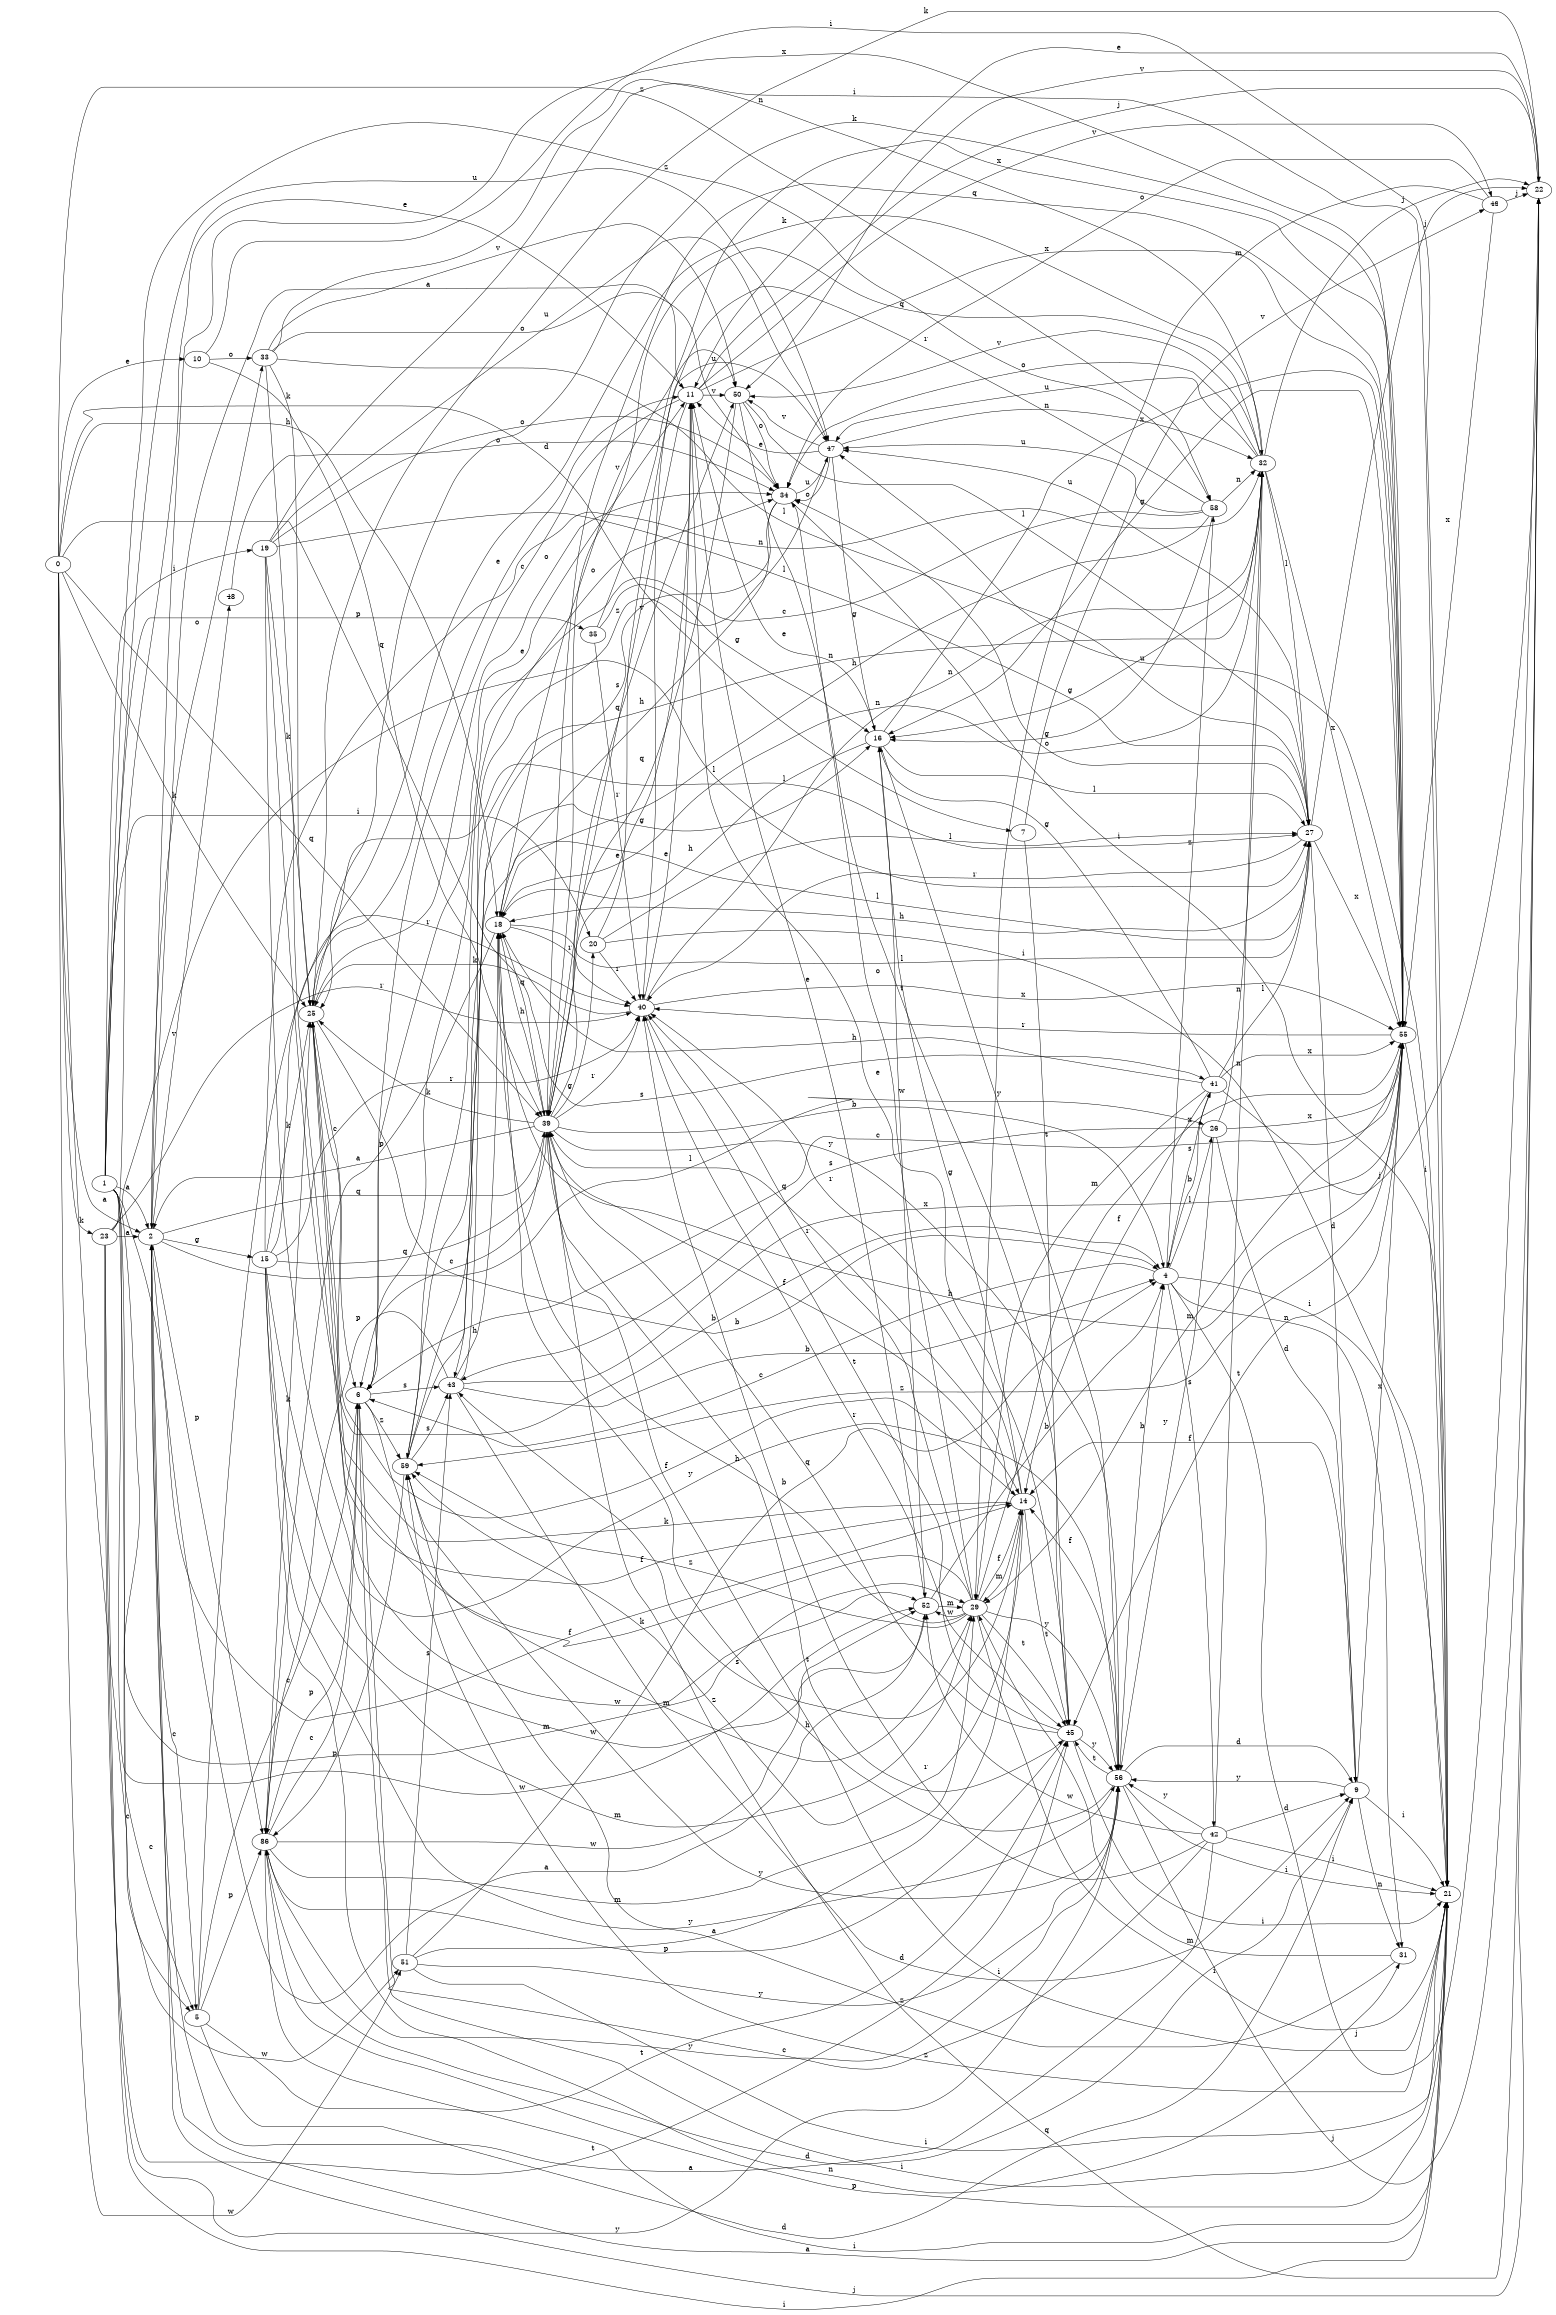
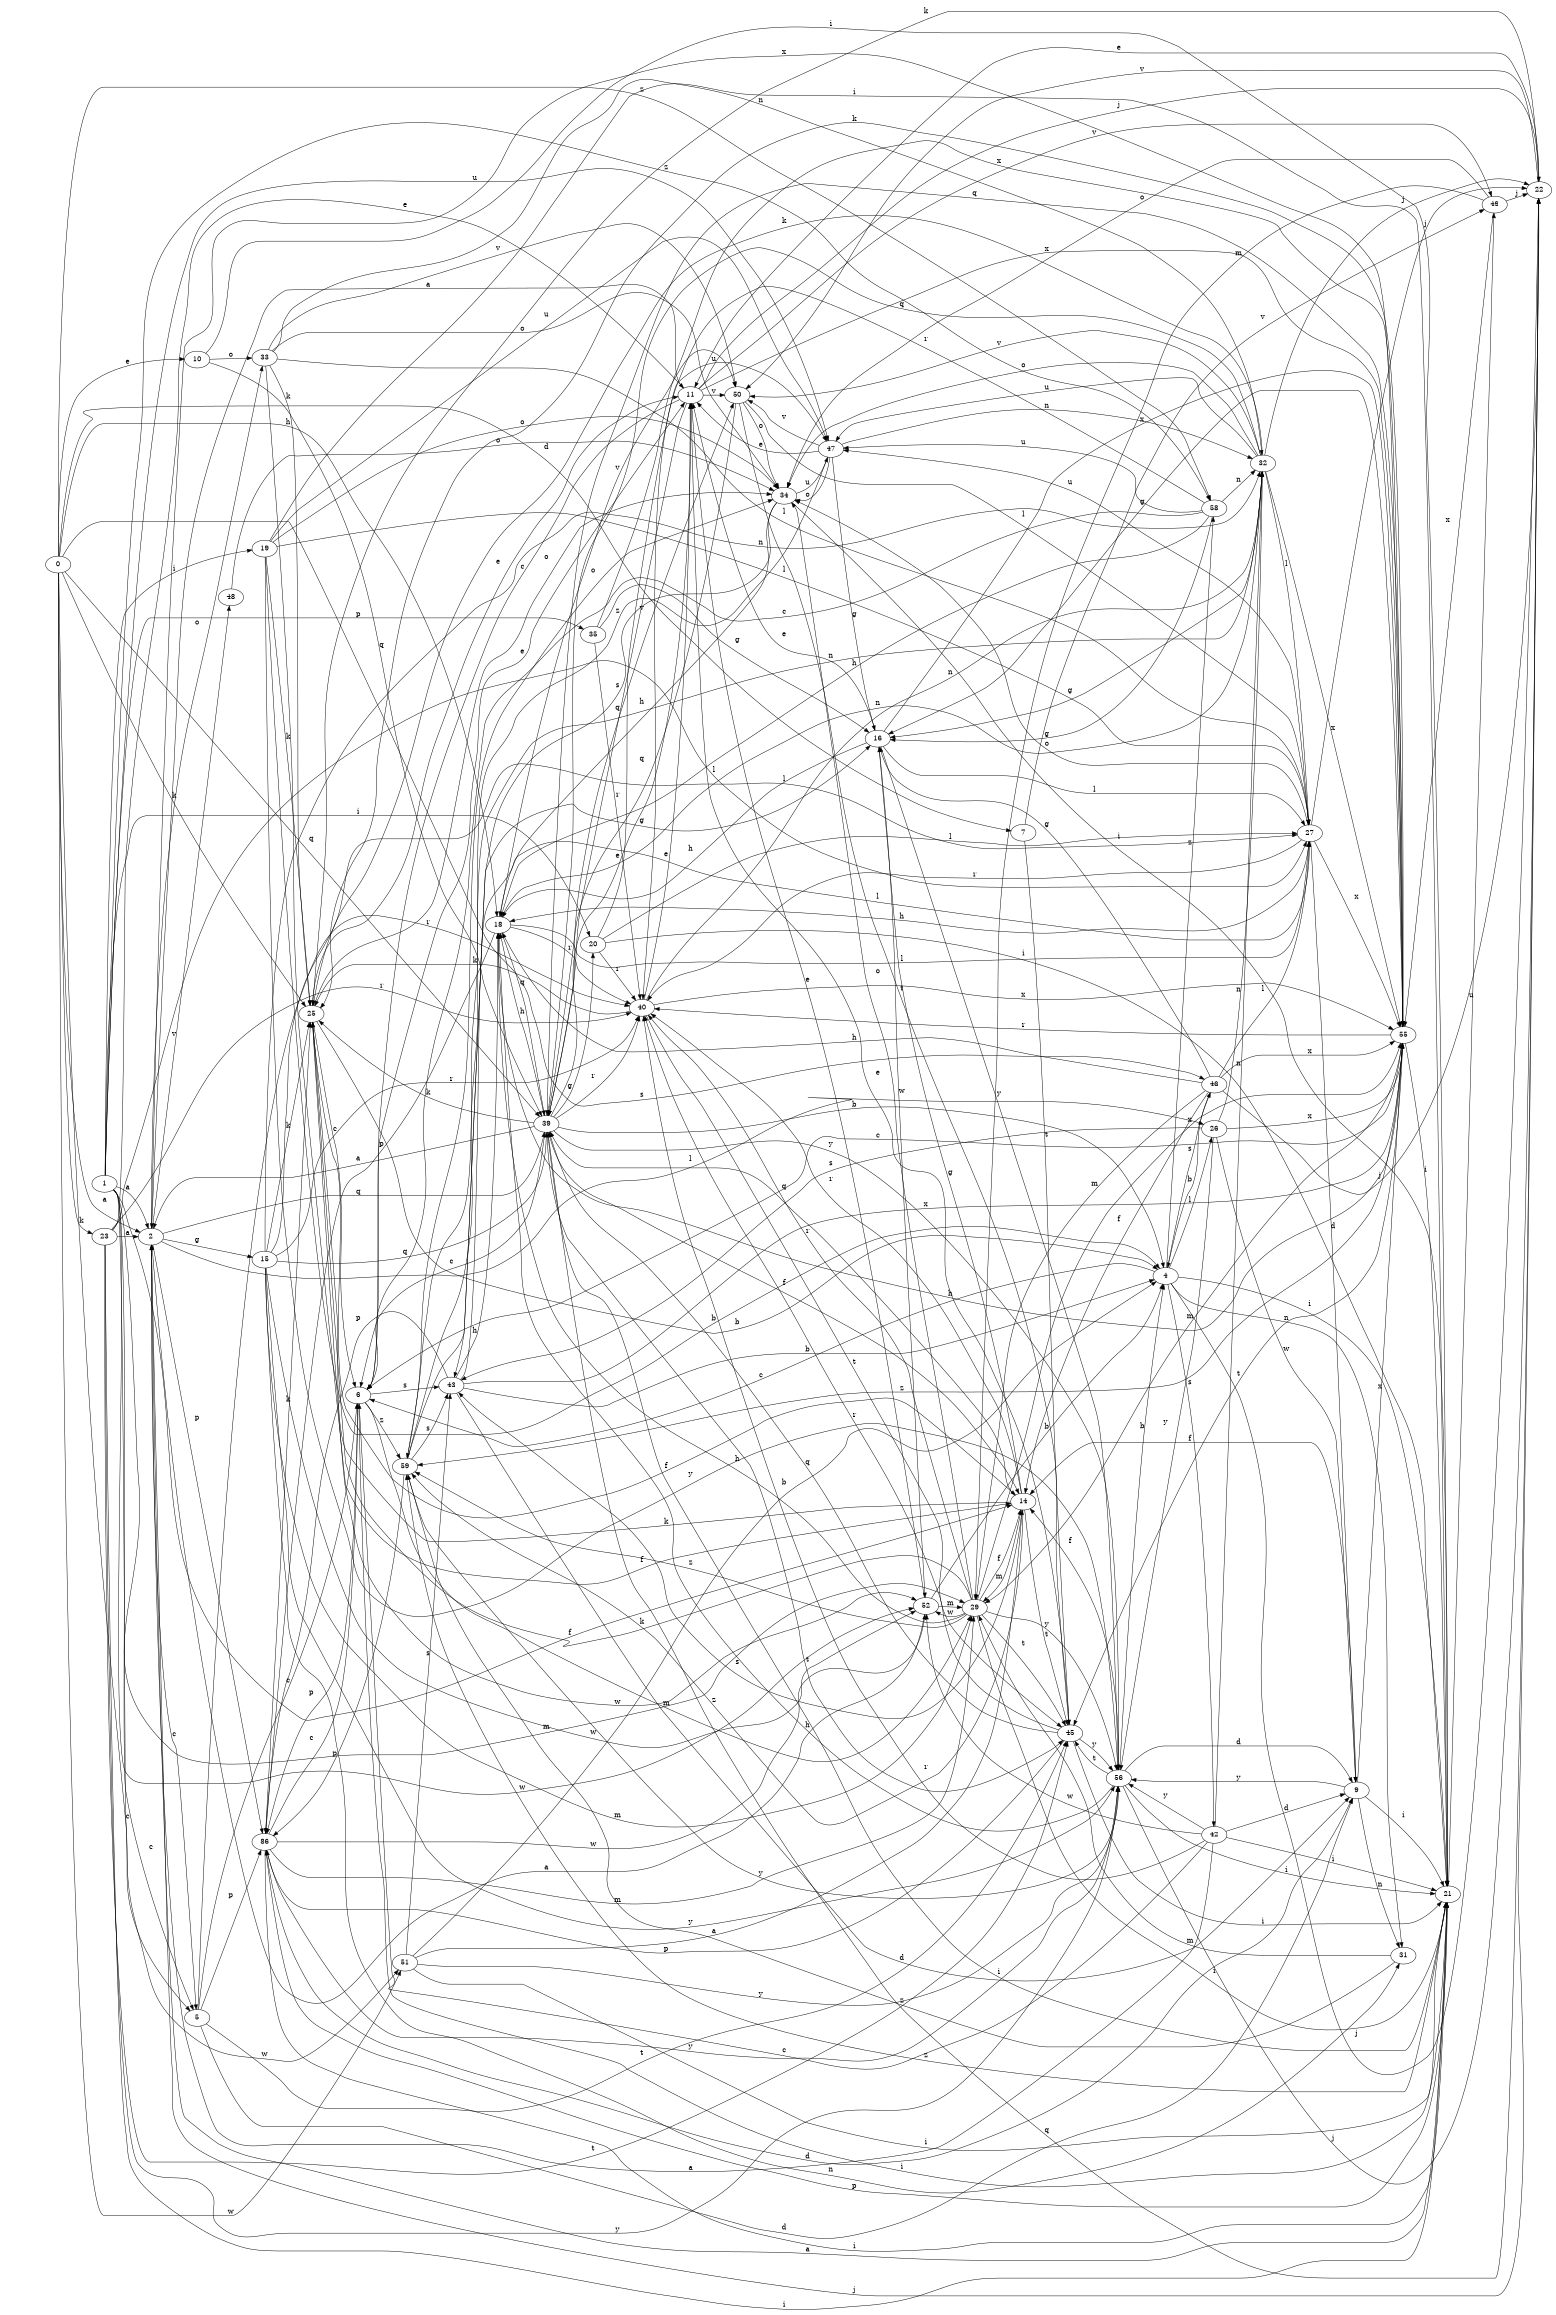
(1414, 1011) -> (1471, 1052)
(1214, 1085) -> (1214, 1085)
(1286, 1349) -> (1286, 1349)
